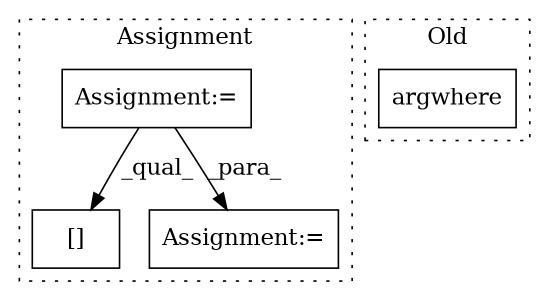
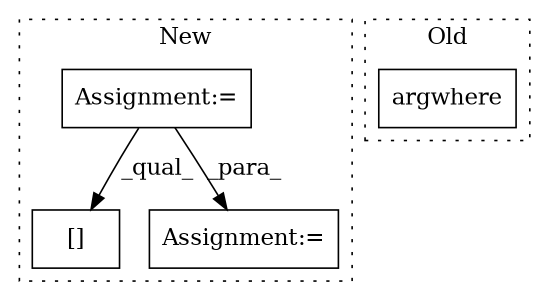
(186, 38) -> (186, 38)
